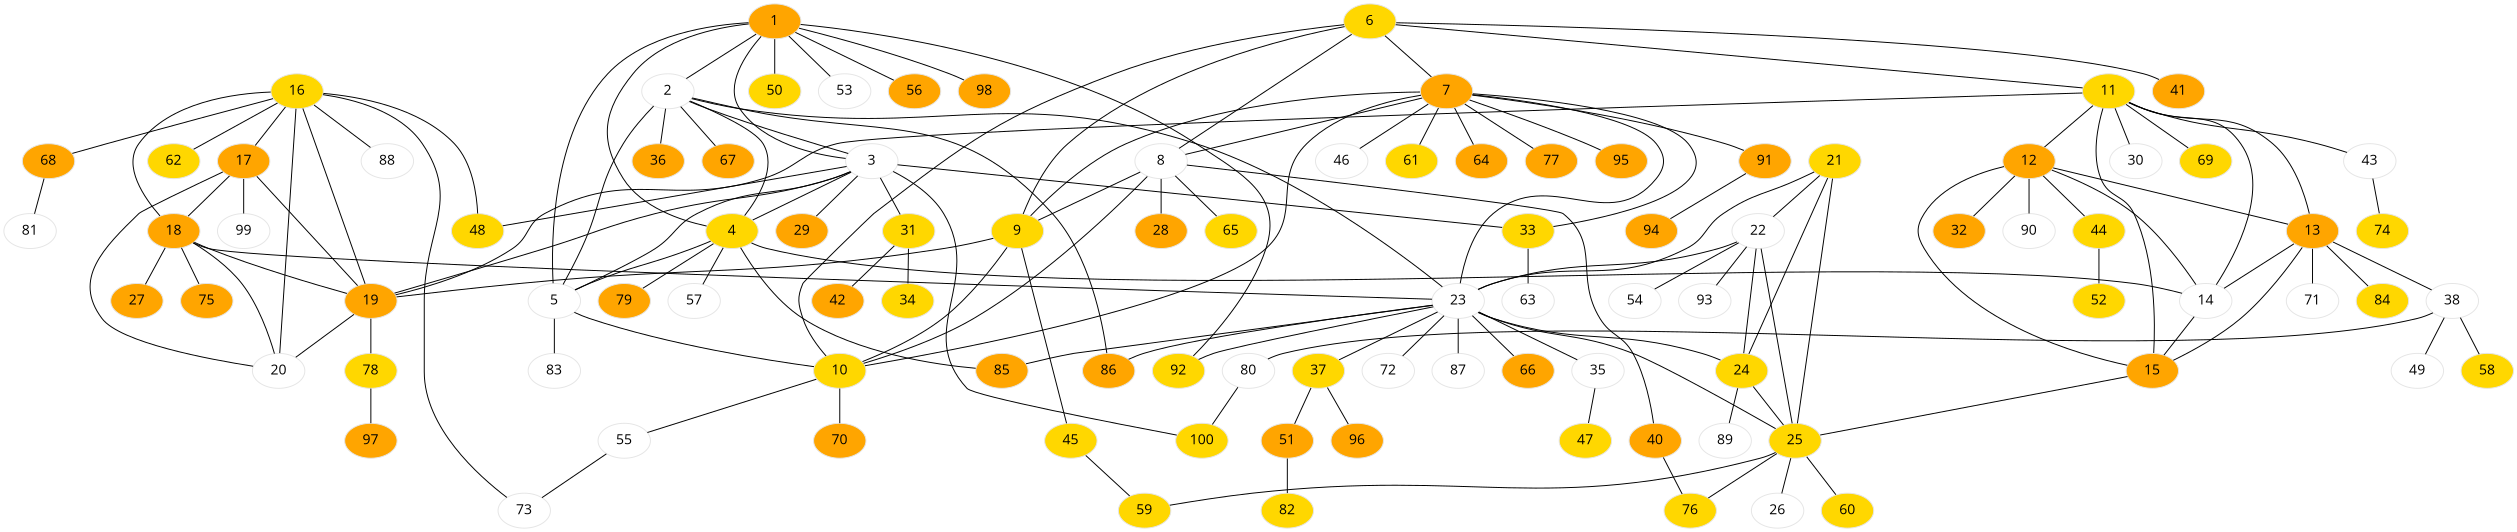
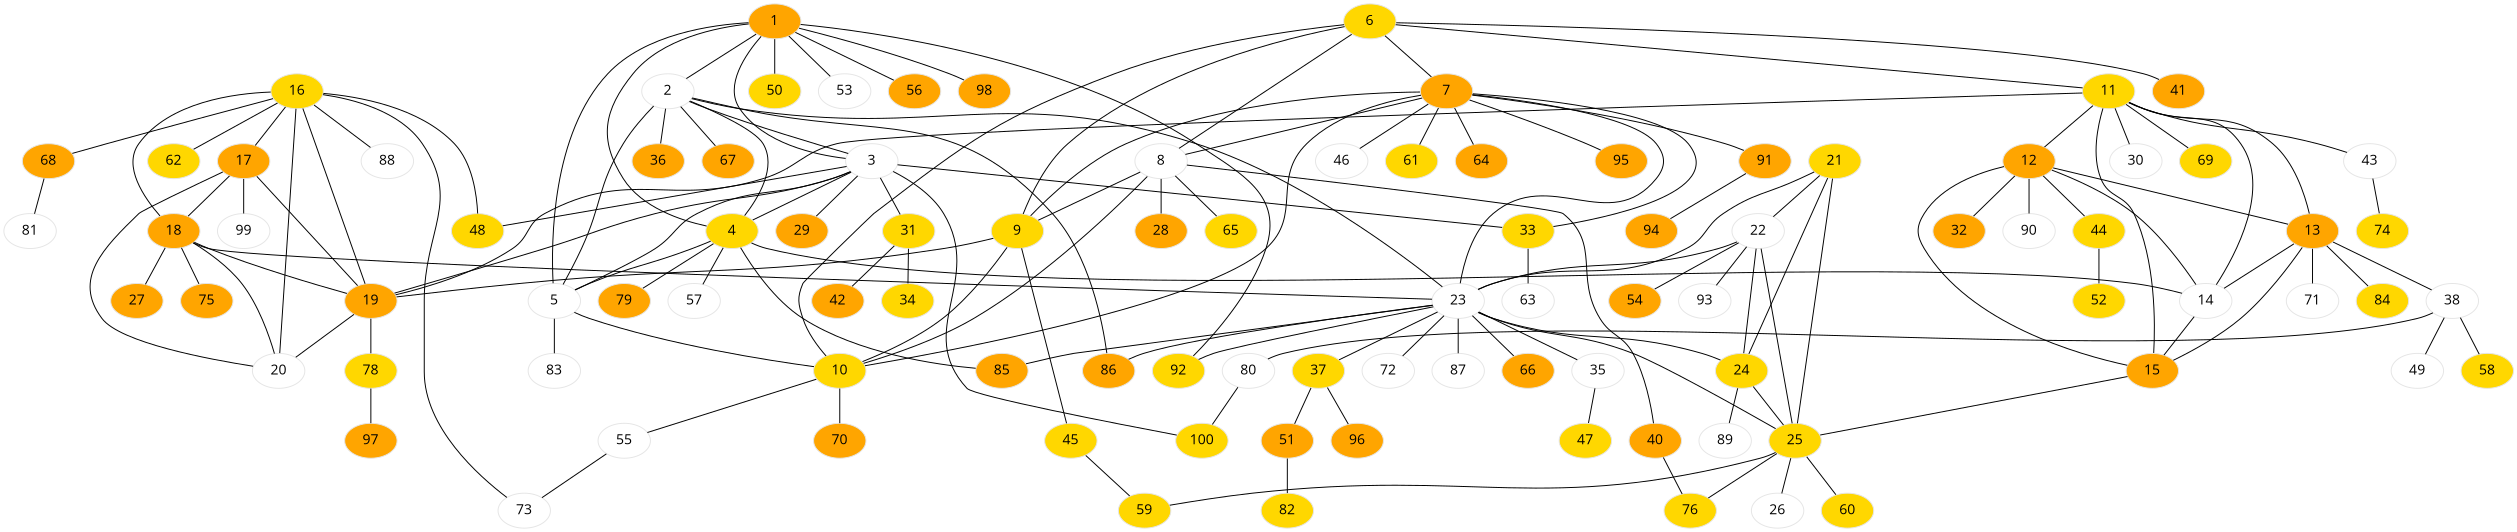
(1551, 161) -> none
(1635, 301) -> (1635, 301)
